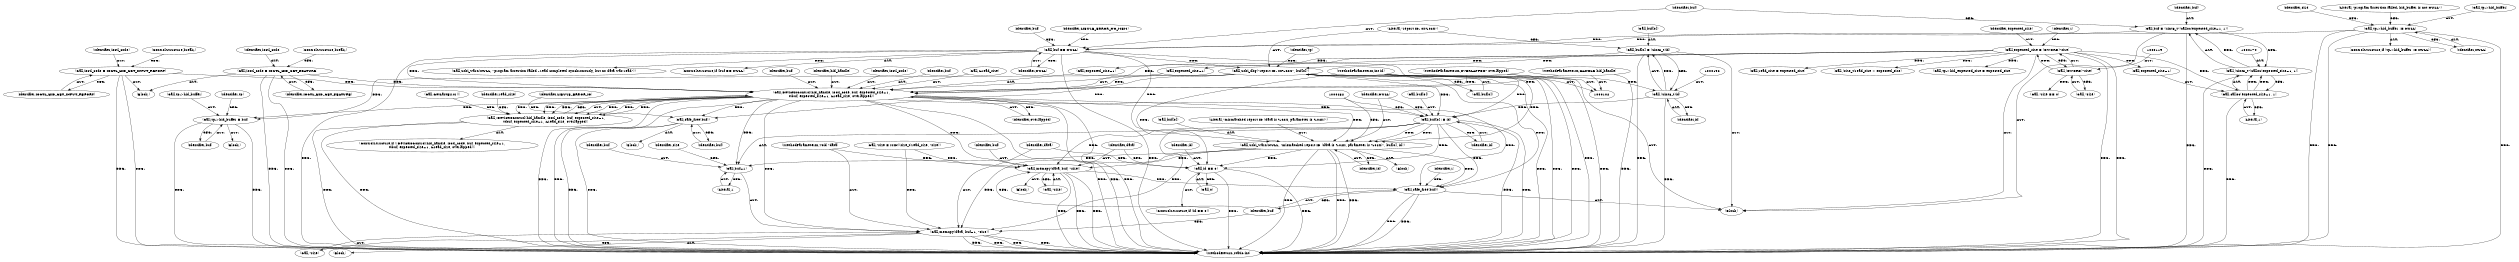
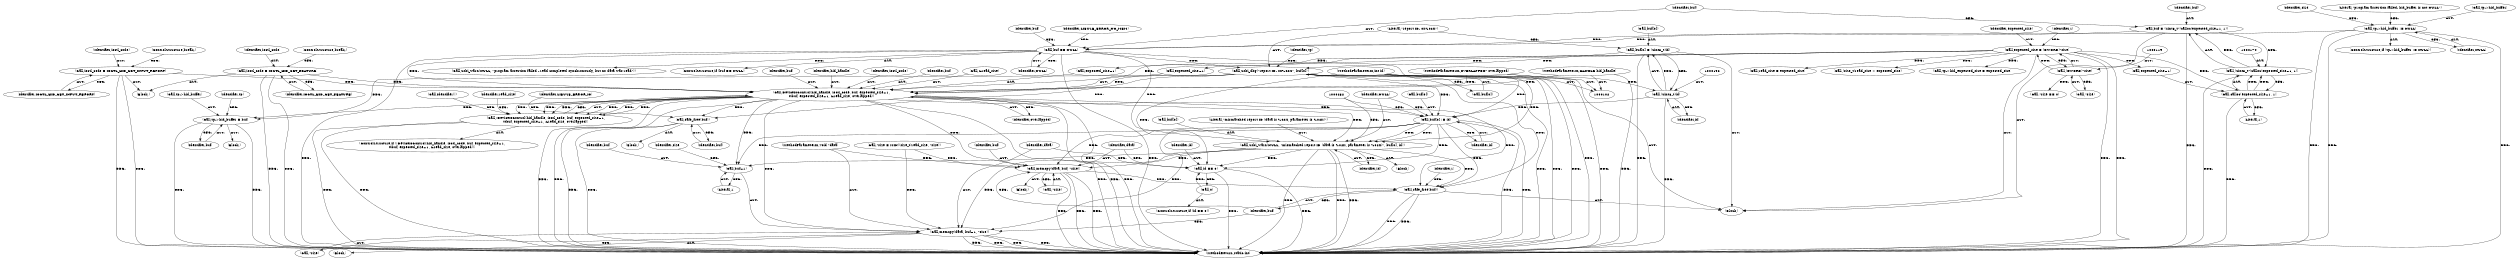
(442, 95) -> (442, 95)
(764, 145) -> (764, 145)
(1201, 179) -> (1201, 179)
(1185, 186) -> (1196, 199)
